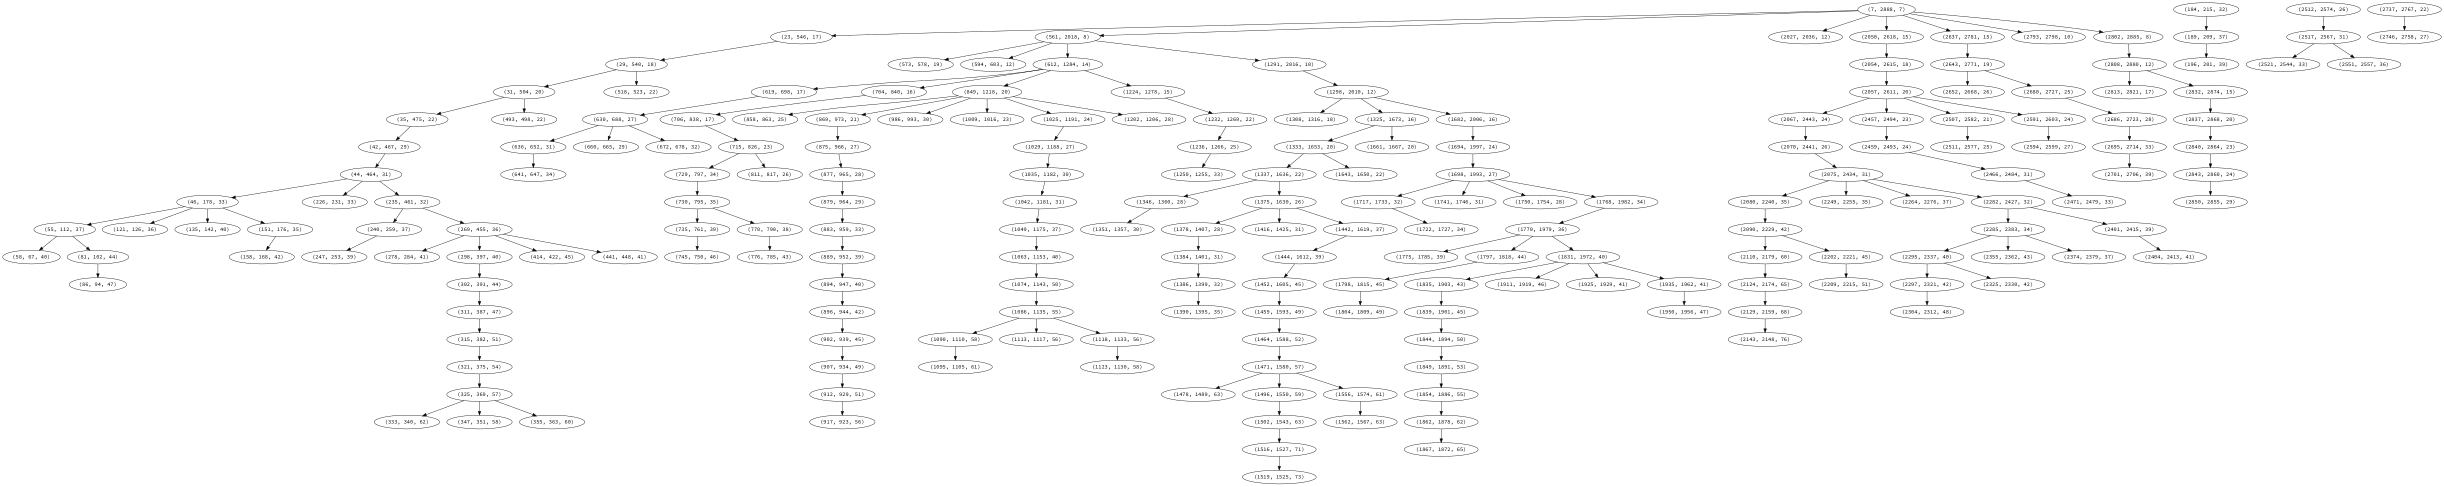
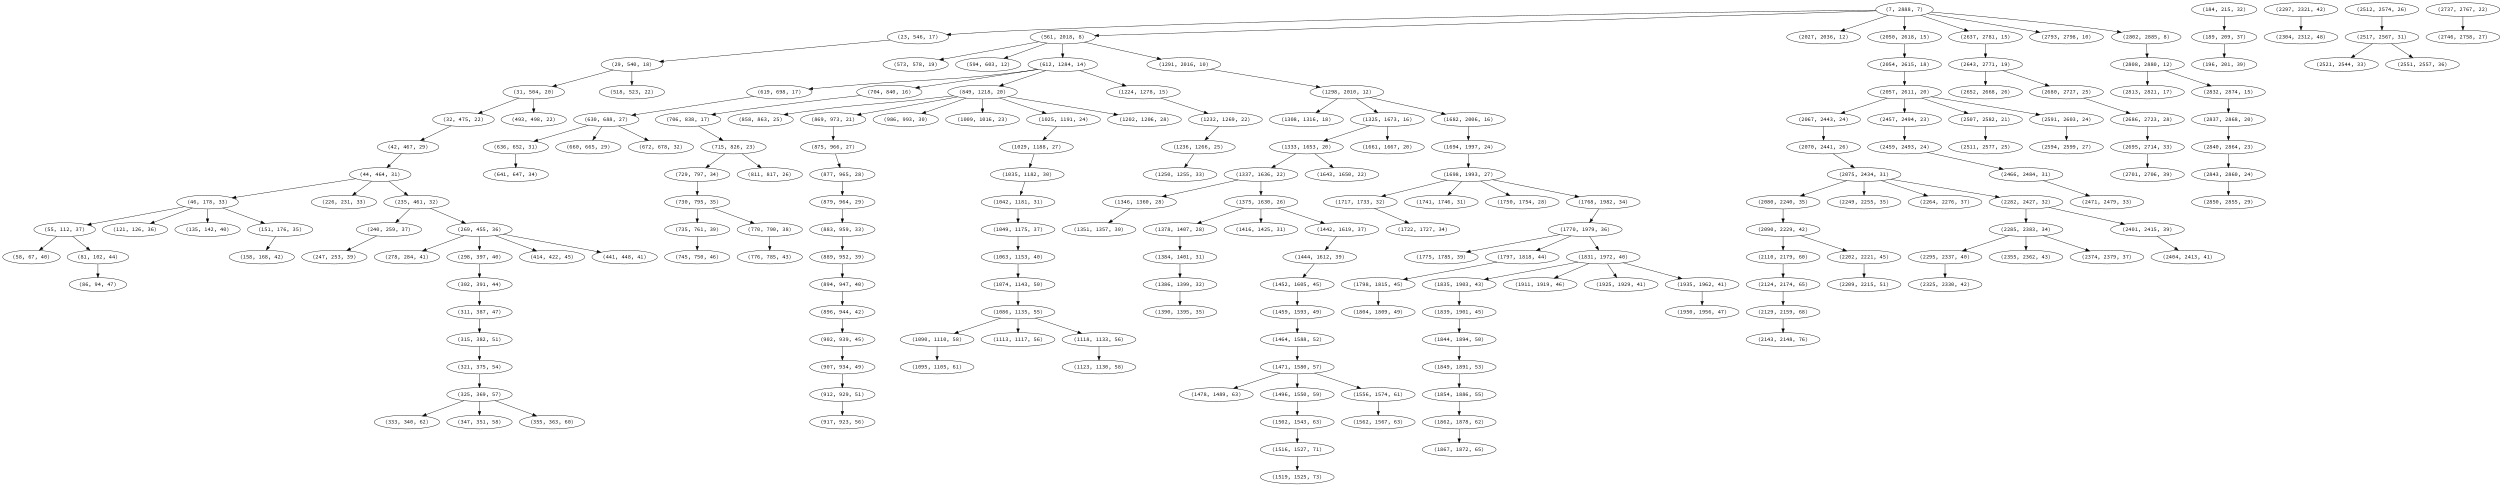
(417, 120) -> (463, 120)
(1927, 269) -> none
